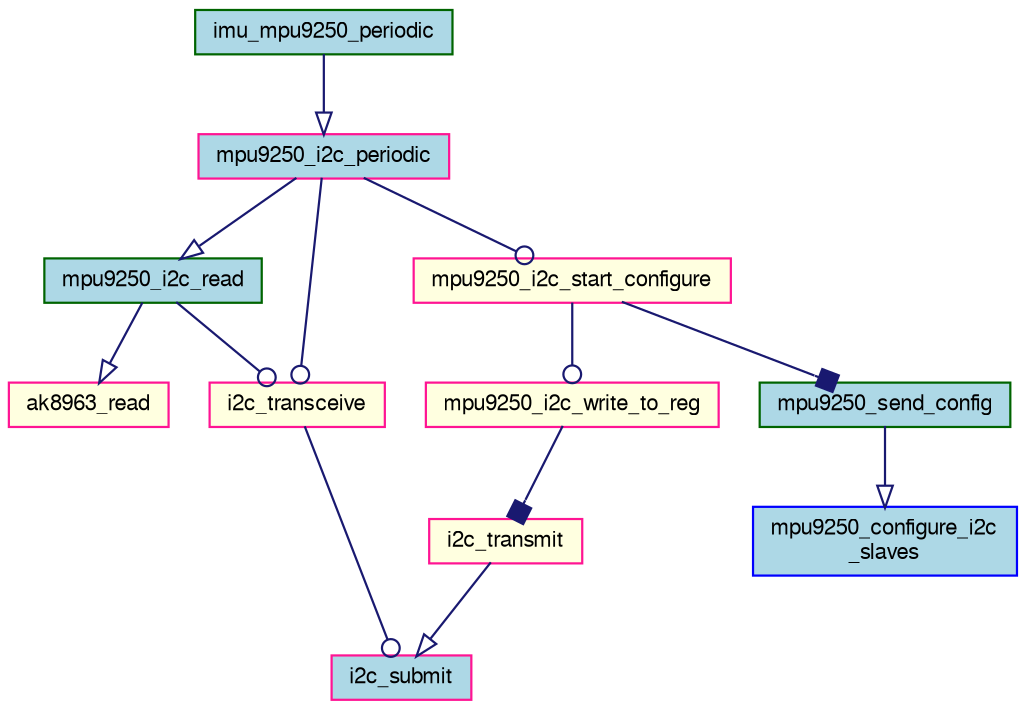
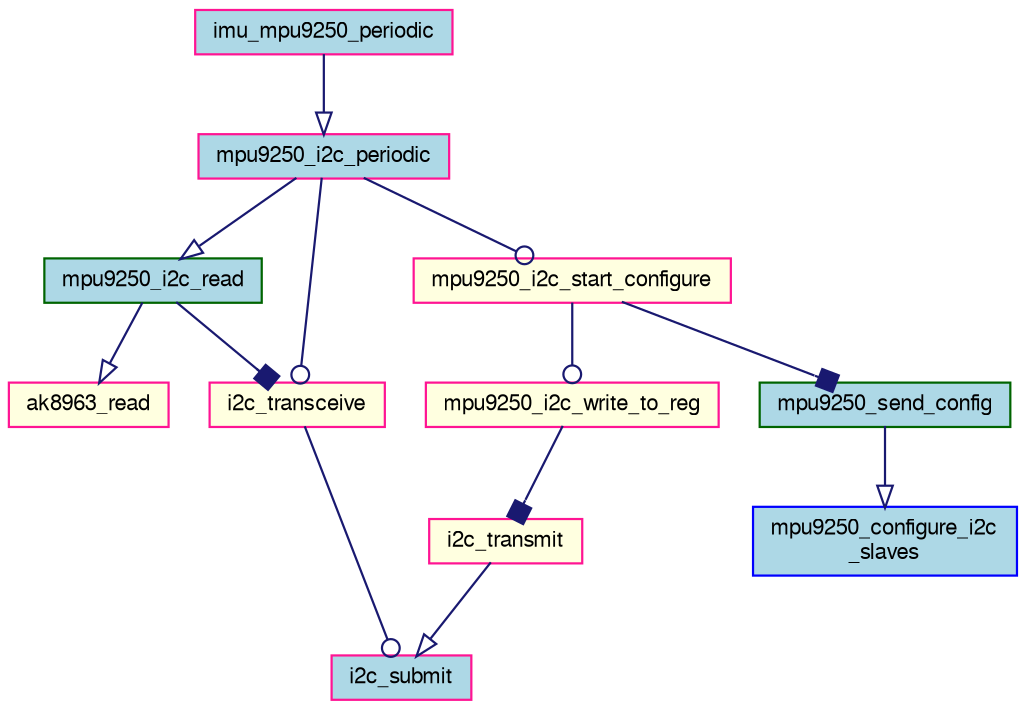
(324, 32) -> (324, 32)
(218, 337) -> (218, 337)
